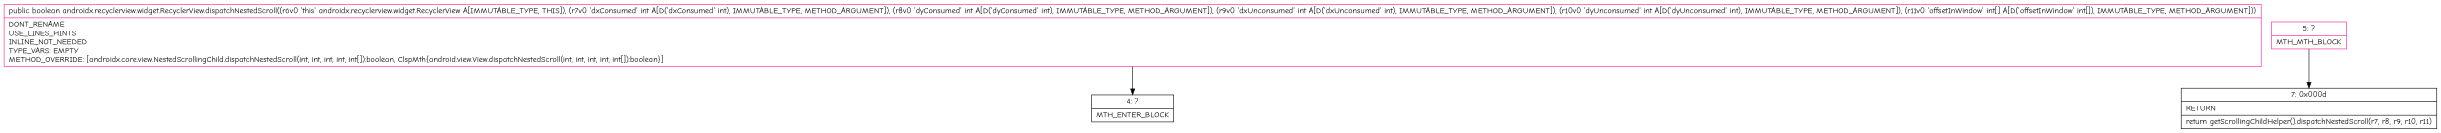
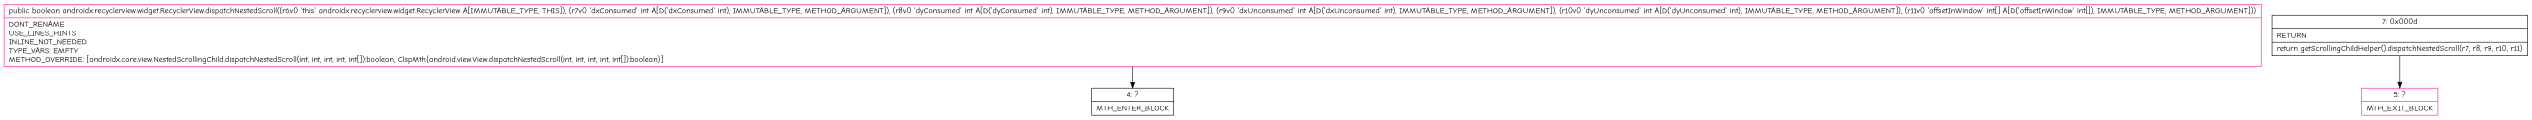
(2309, 42) -> (2400, 108)
(2309, 66) -> (2400, 69)
